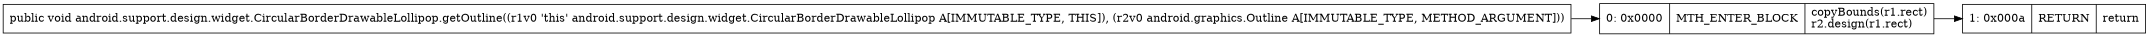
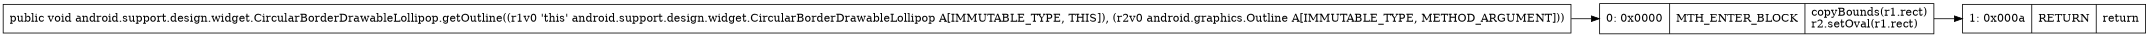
(1862, 24) -> (1865, 24)
